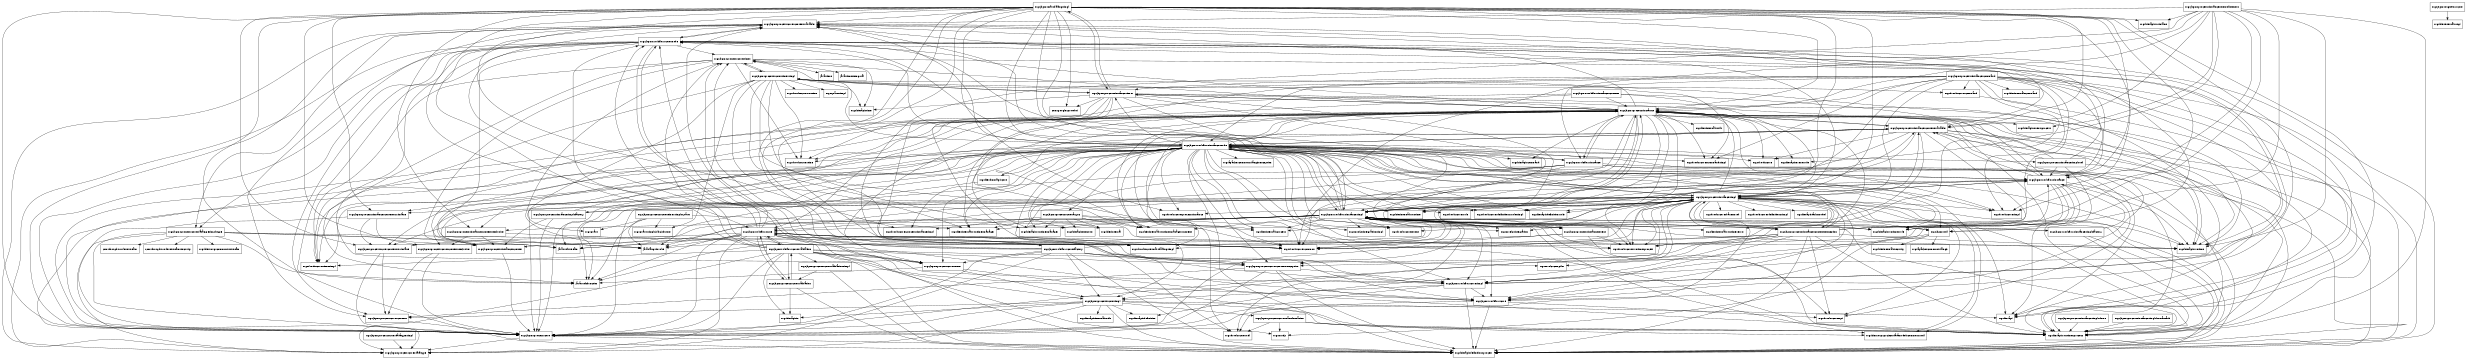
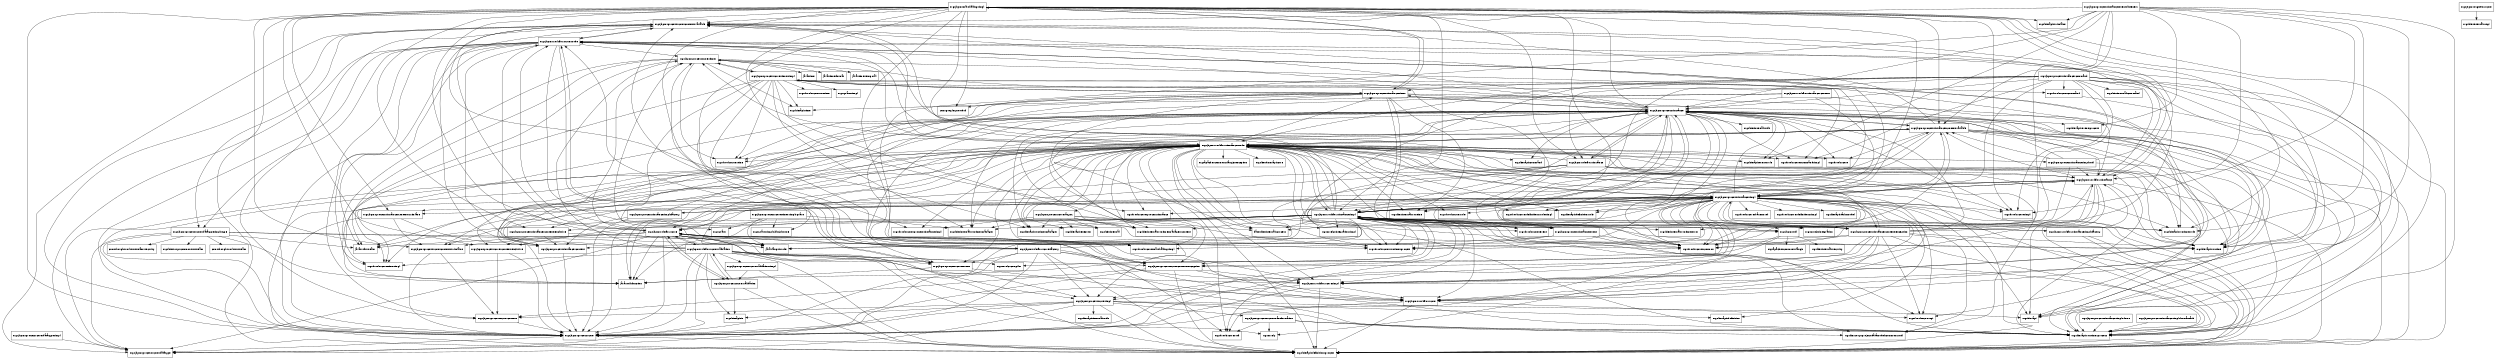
none -> (834, 76)
none -> (416, 134)
(769, 211) -> (916, 192)
(1271, 232) -> (1270, 232)
